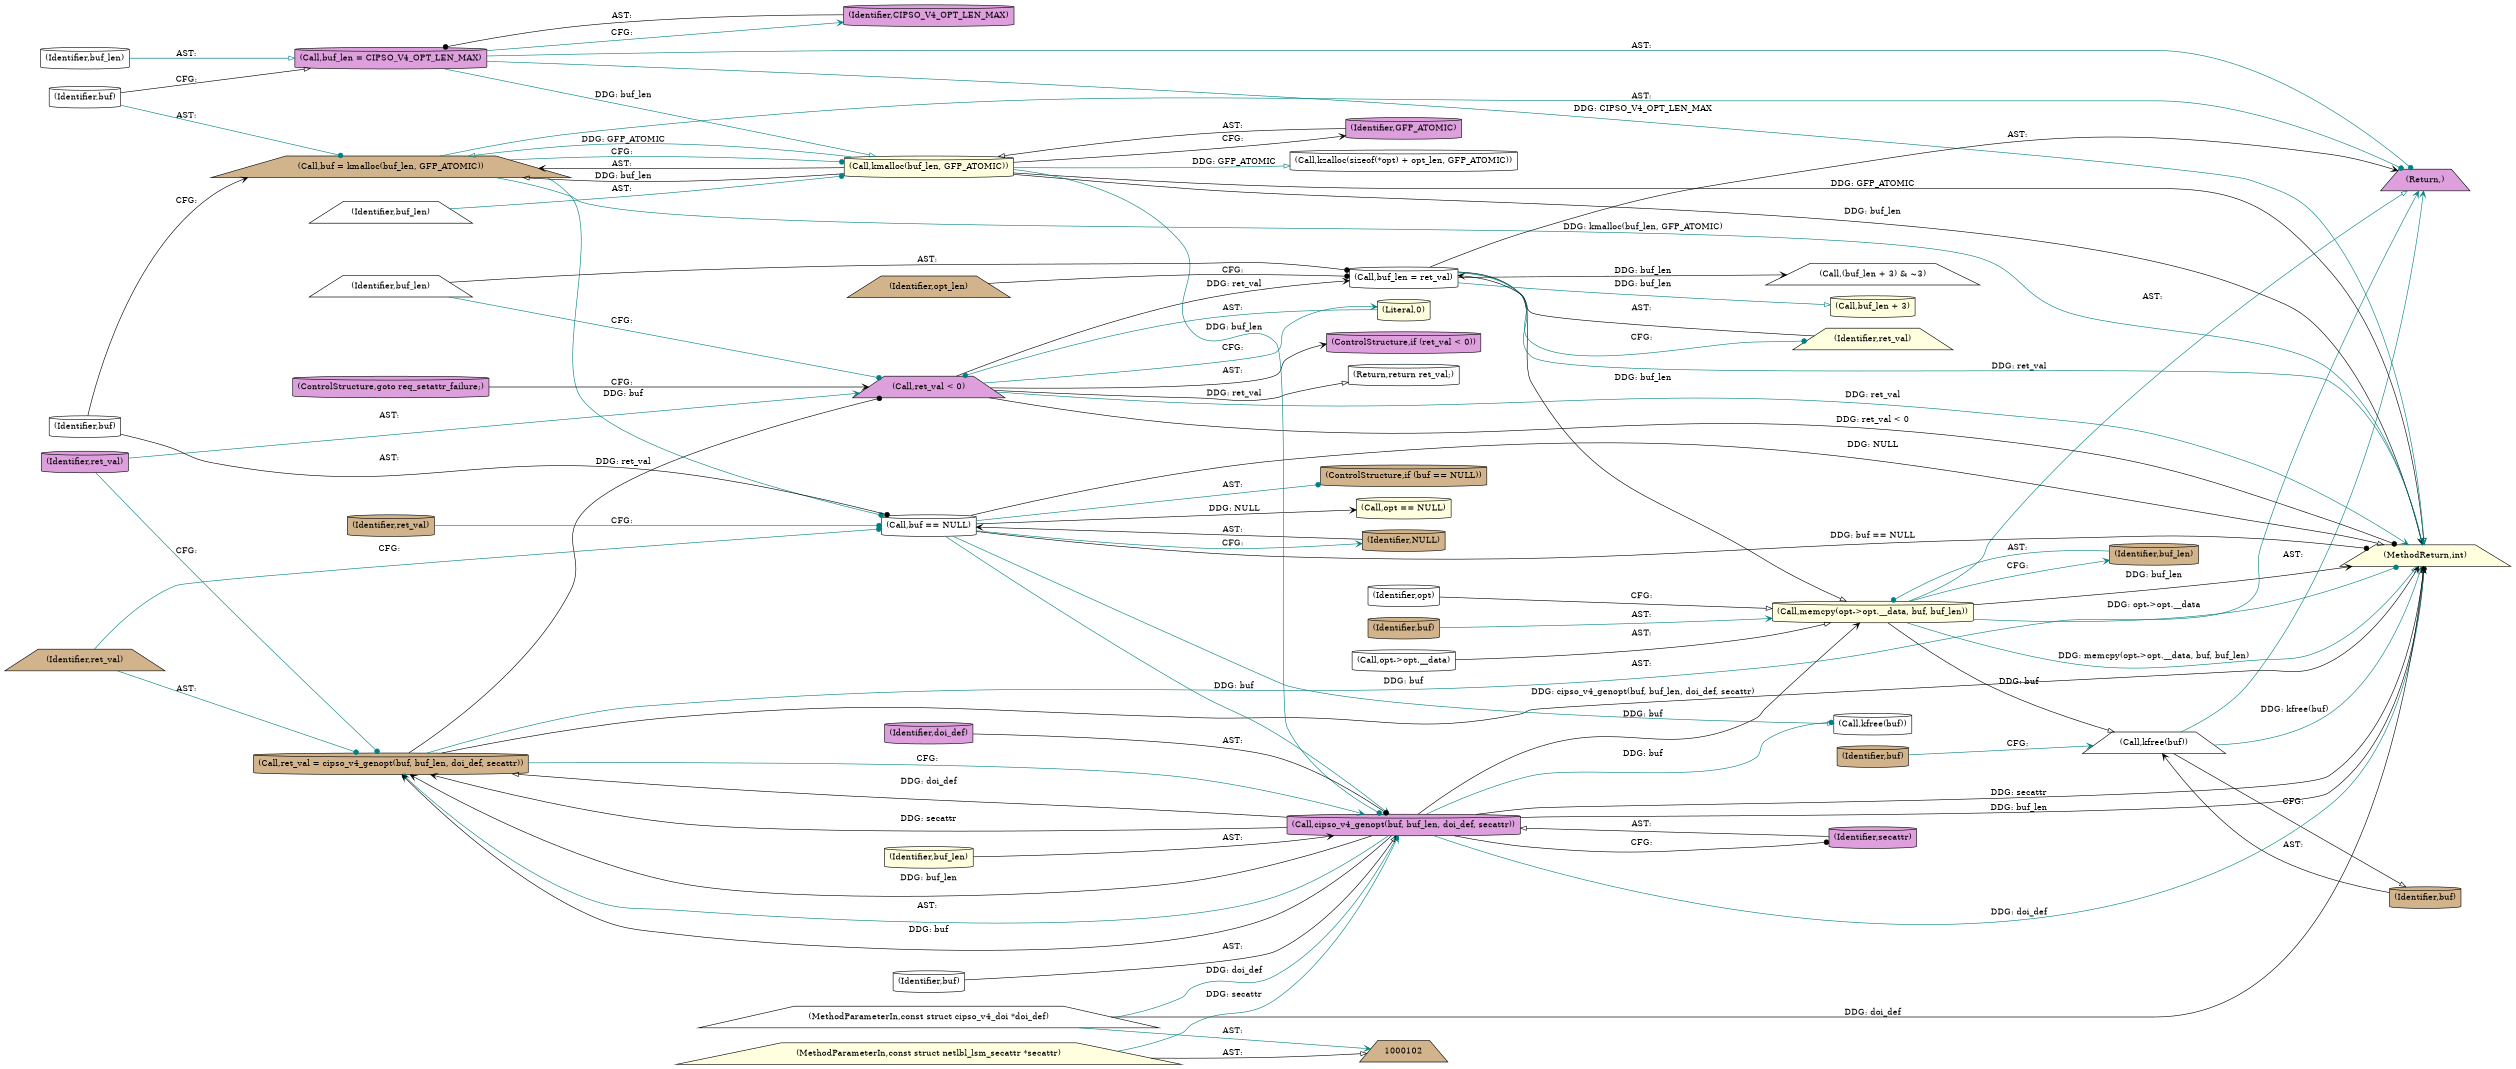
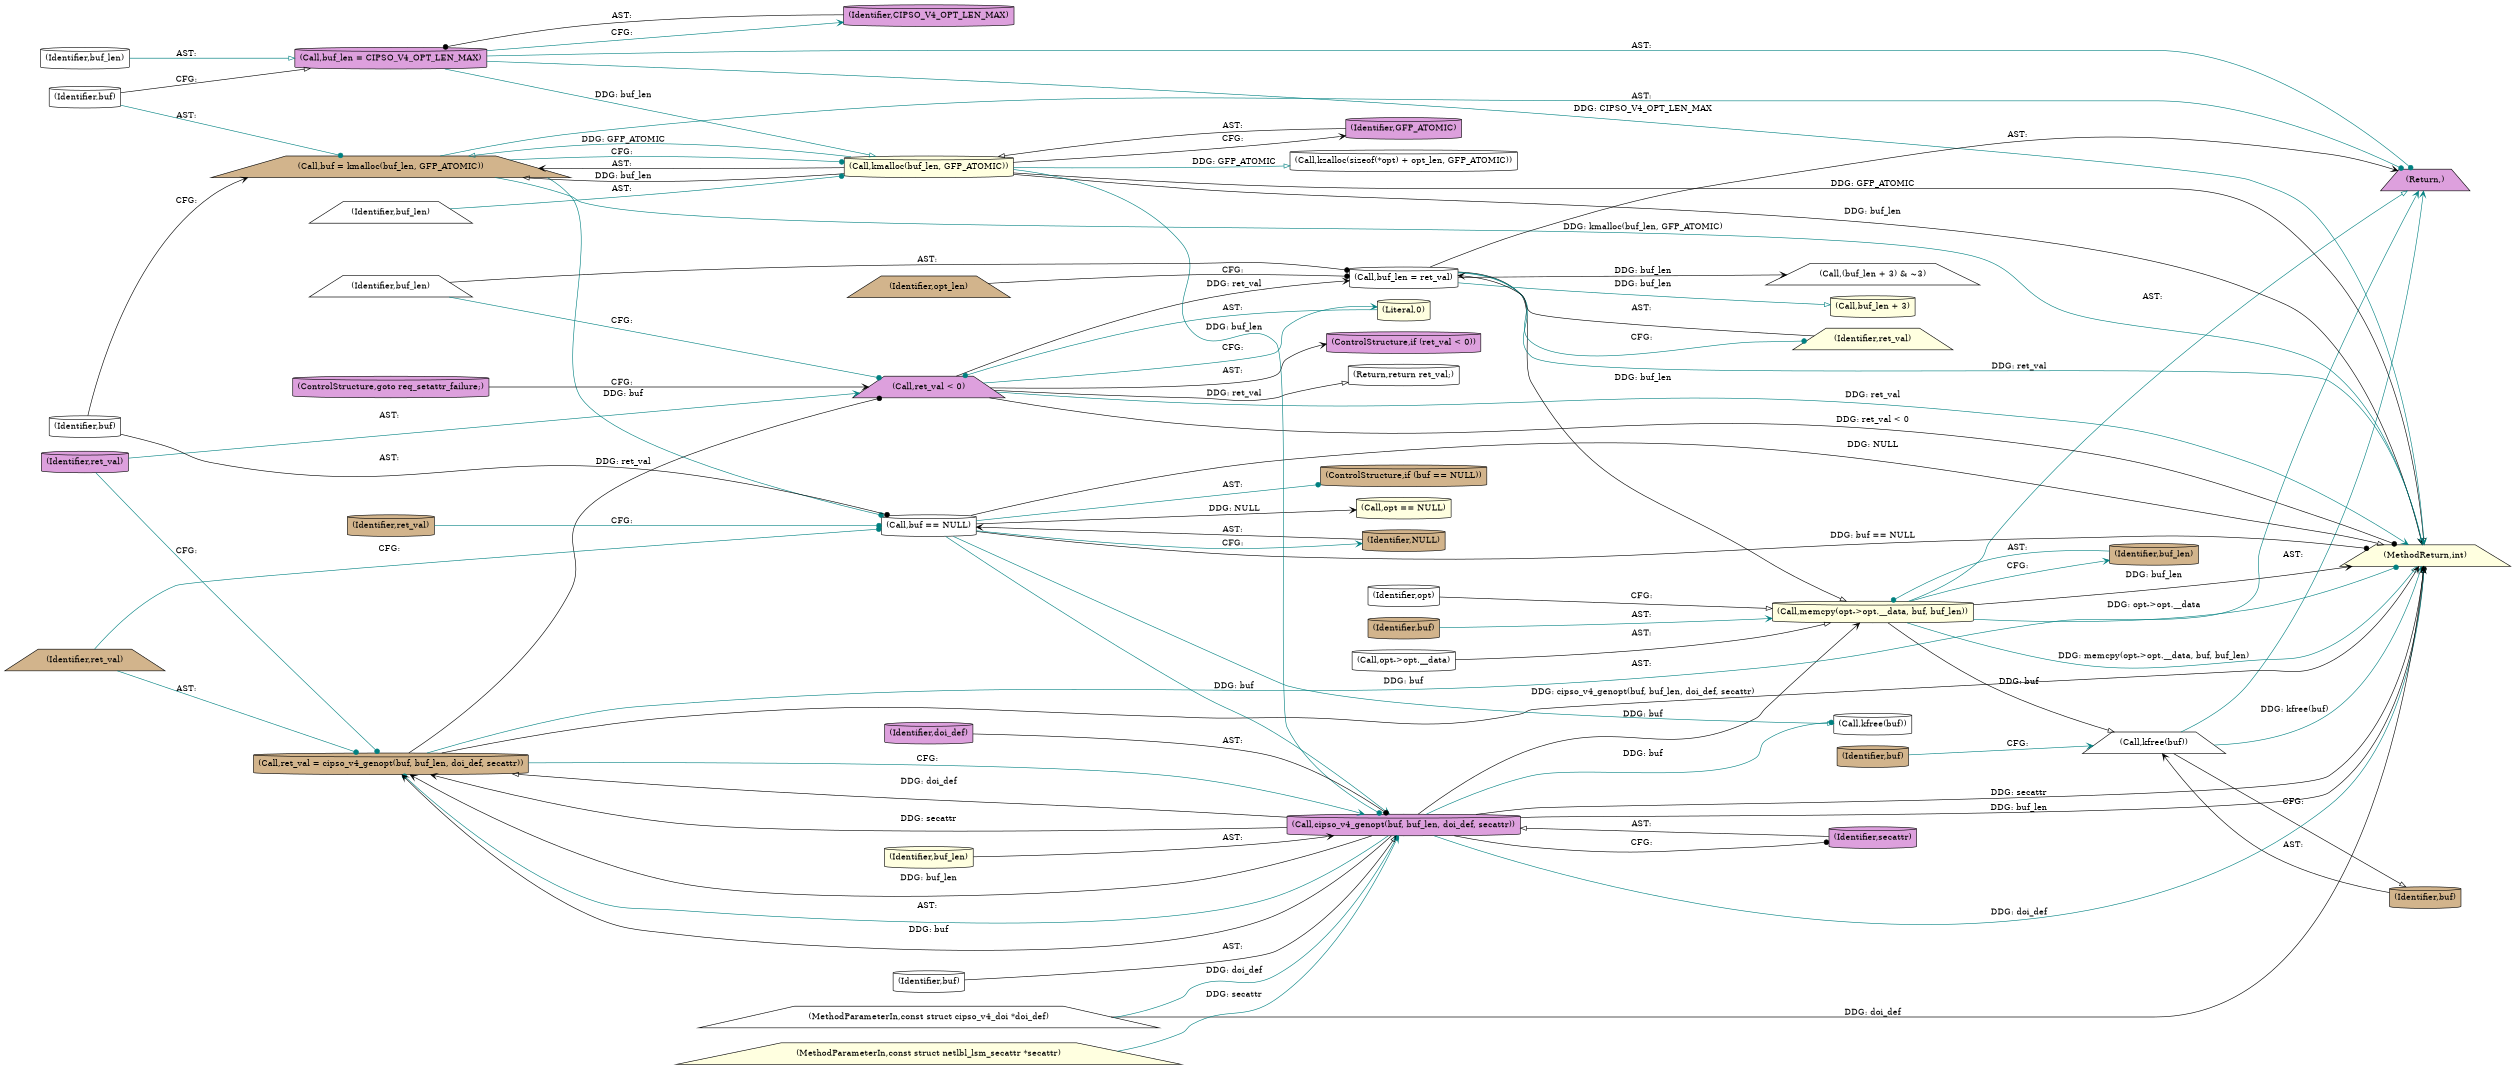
(1404, 1051) -> none
